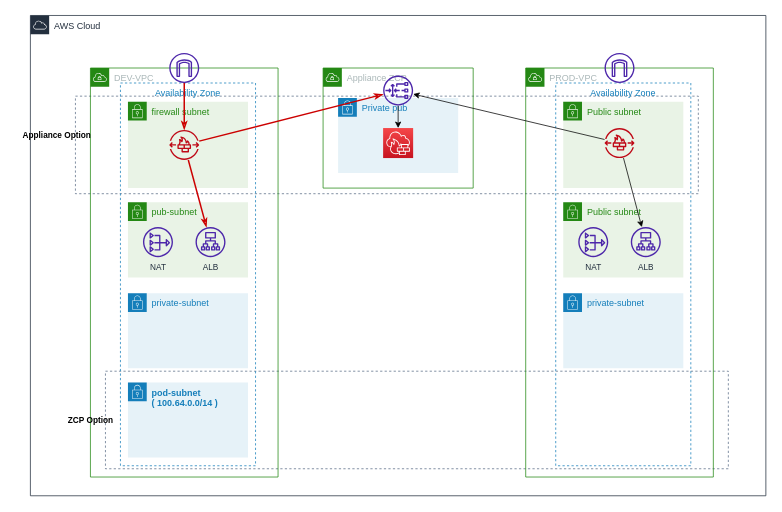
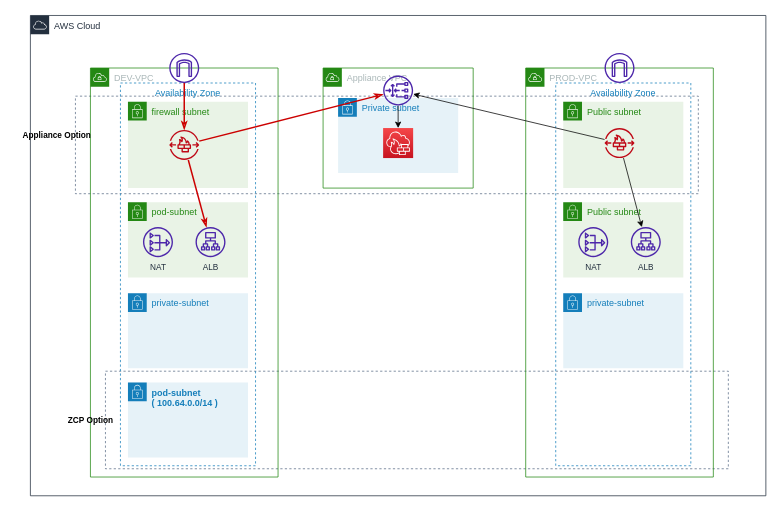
(376, 79) -> (376, 79)
(387, 109) -> (395, 109)
(177, 213) -> (177, 213)
